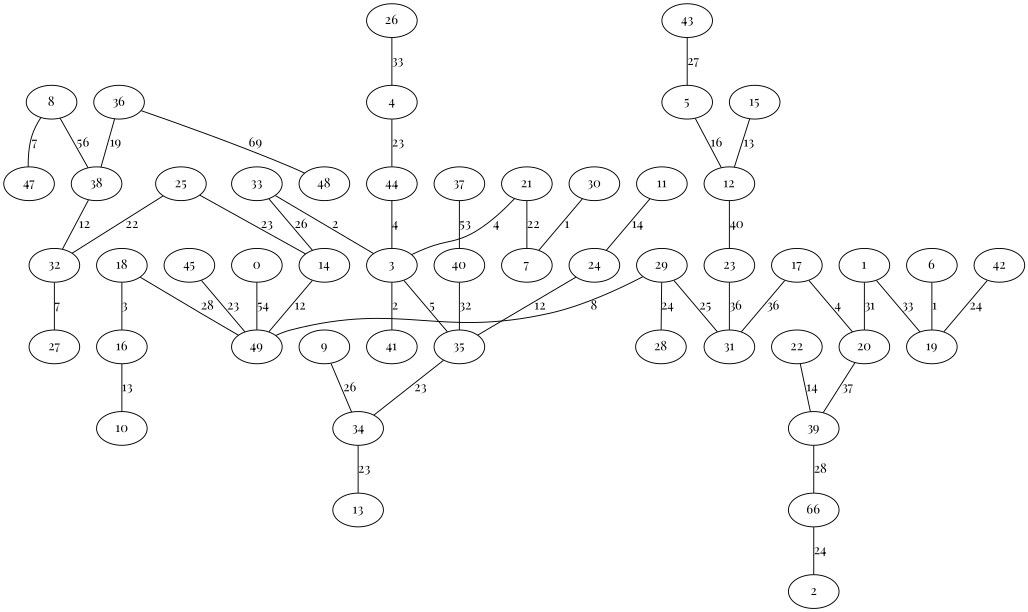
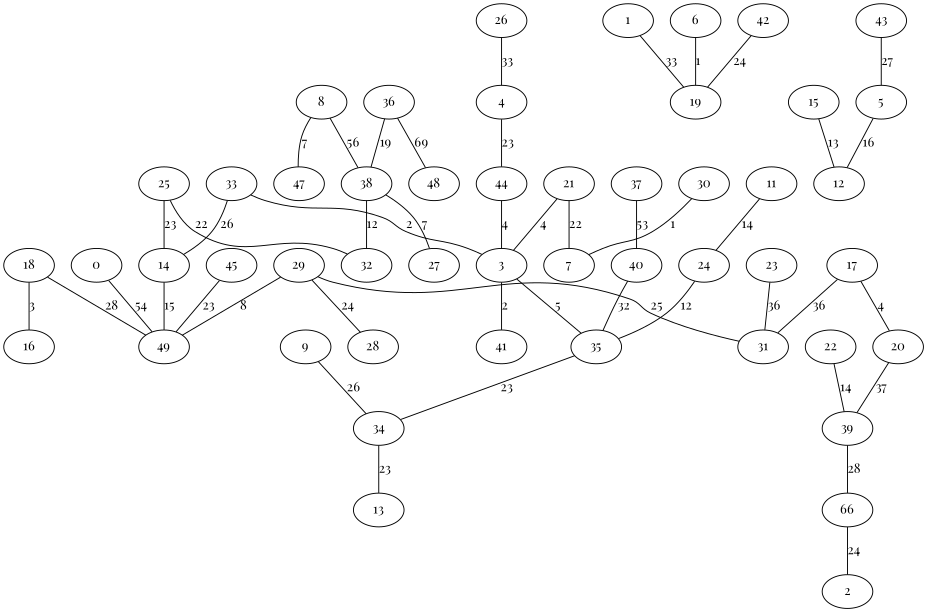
(729, 225) -> none
(54, 306) -> (413, 217)
(300, 306) -> (170, 306)
(864, 306) -> none
(122, 428) -> none
